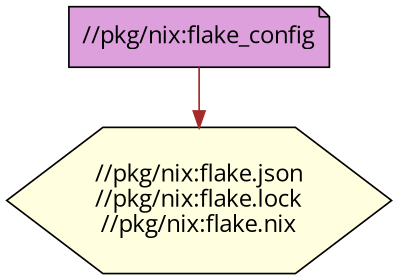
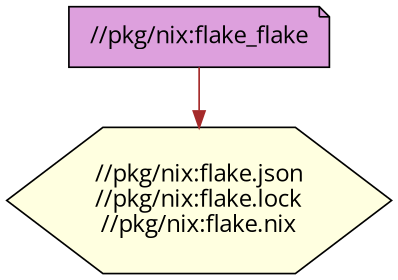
(199, 37) -> (199, 37)
